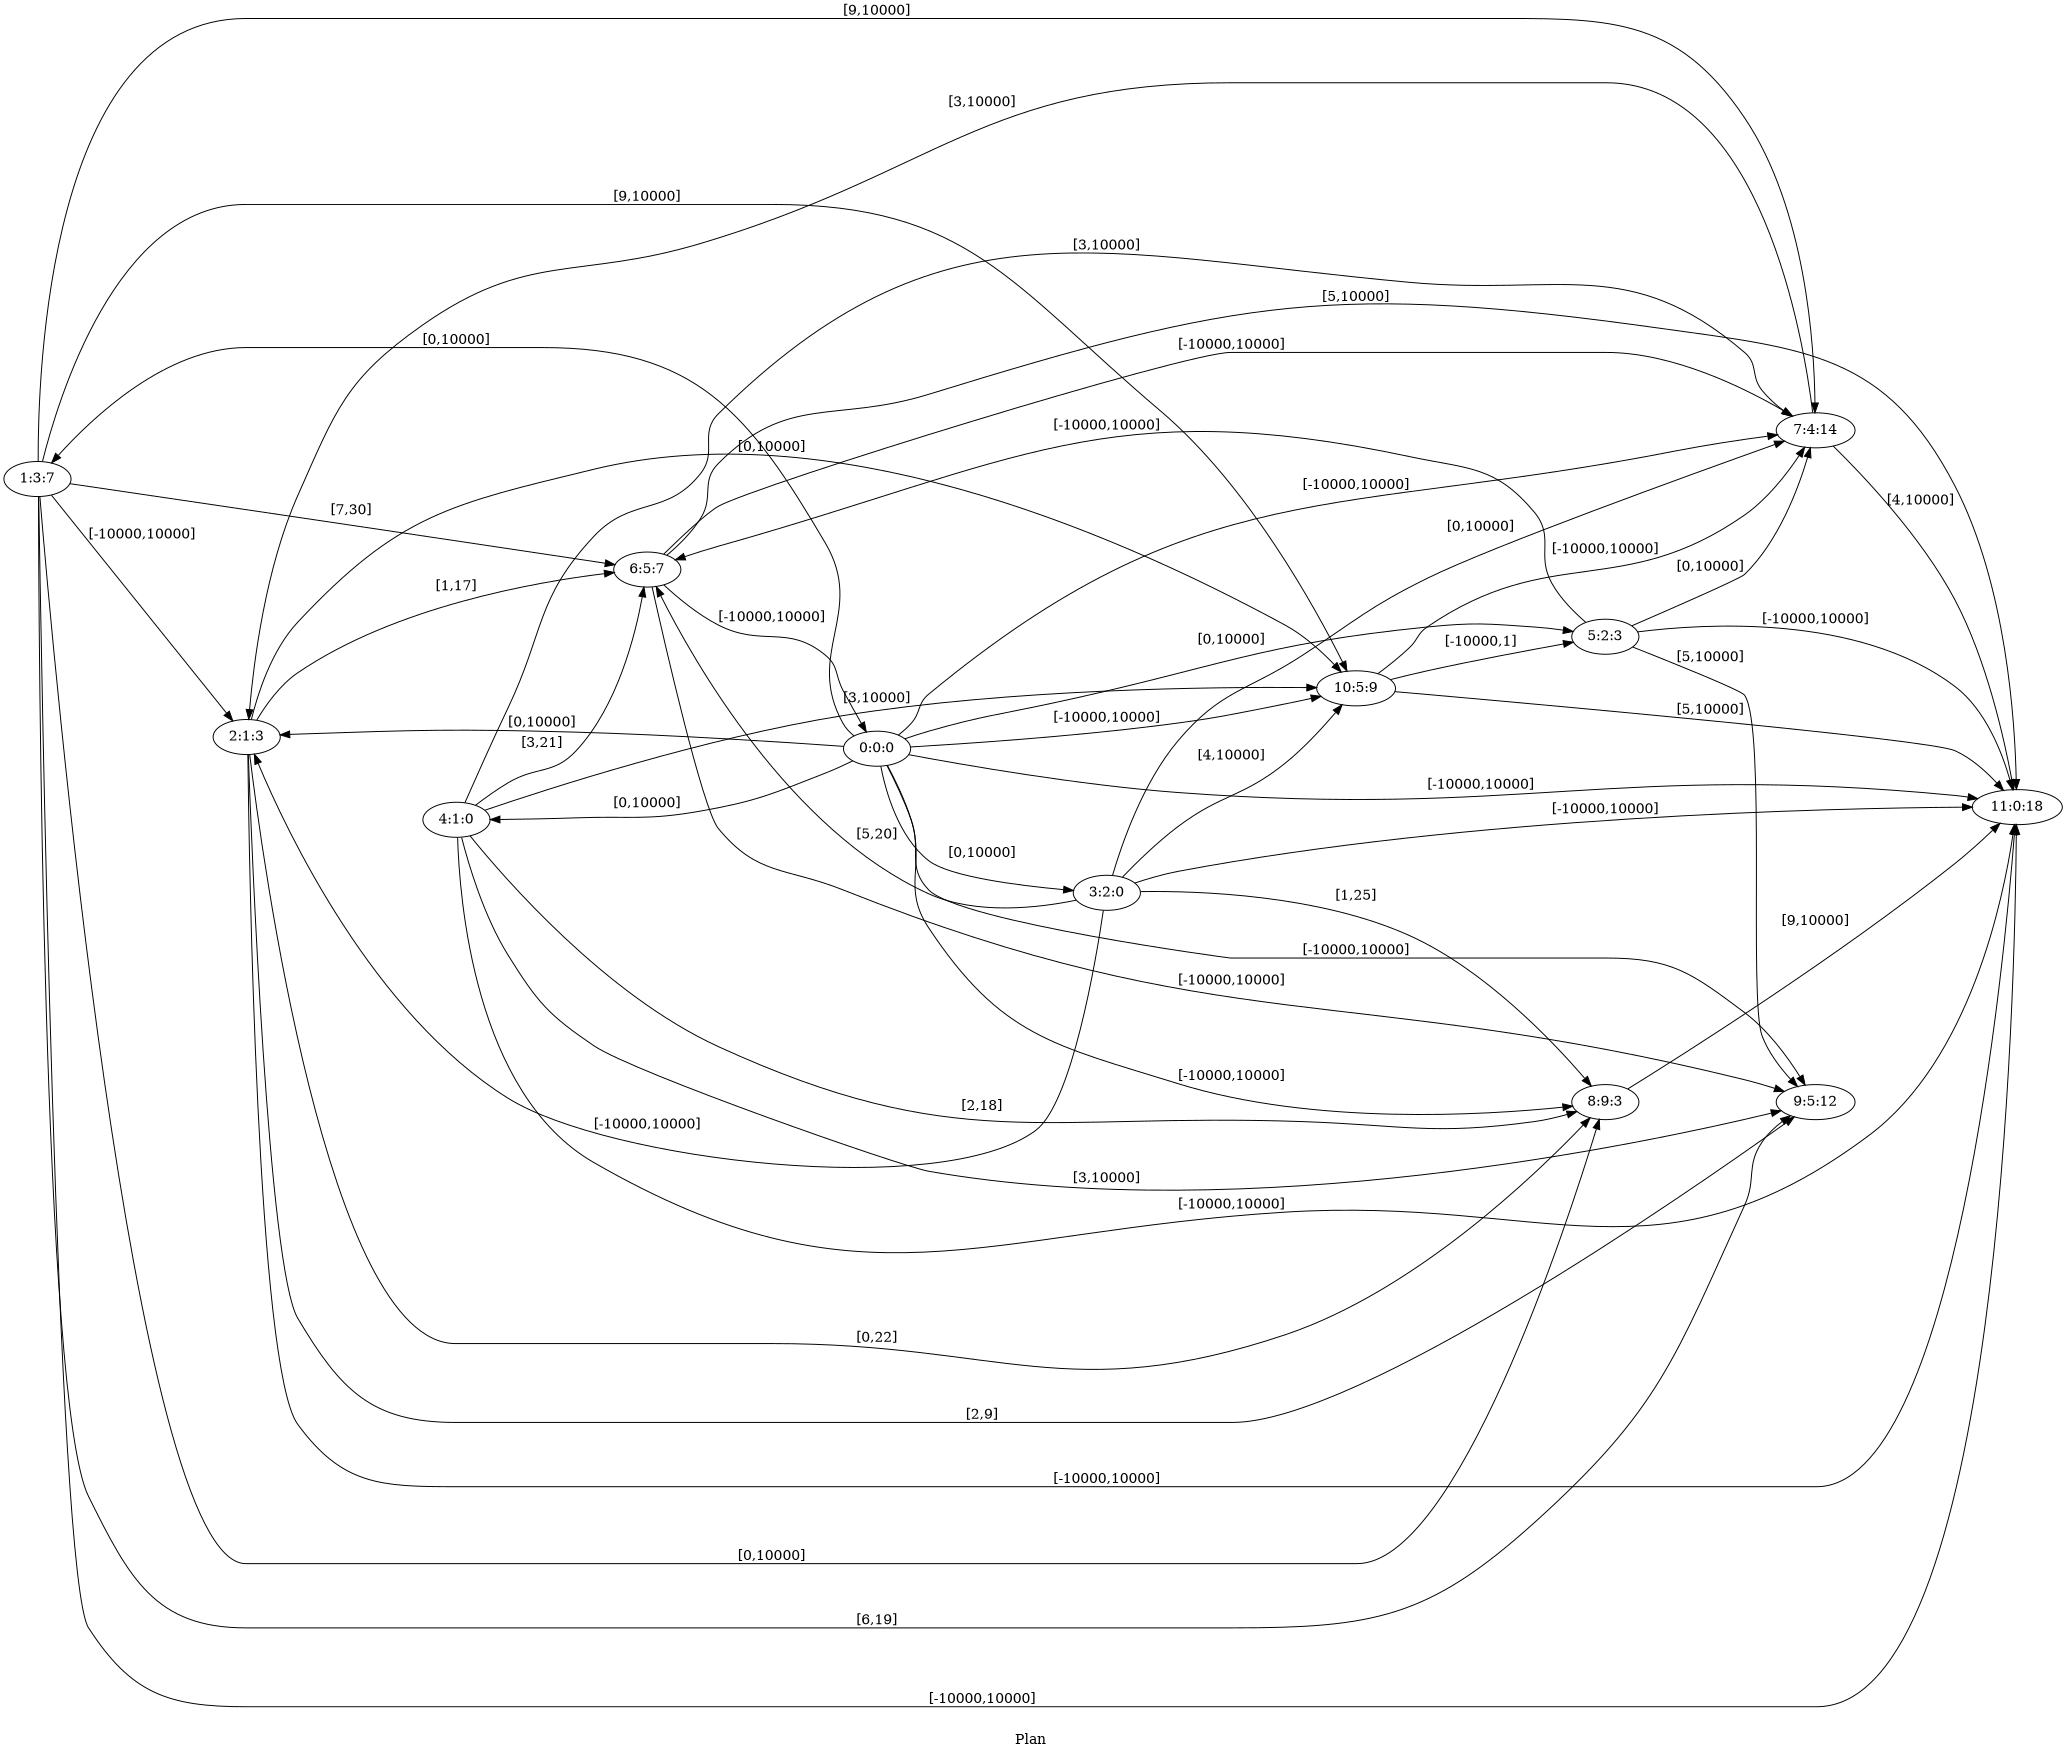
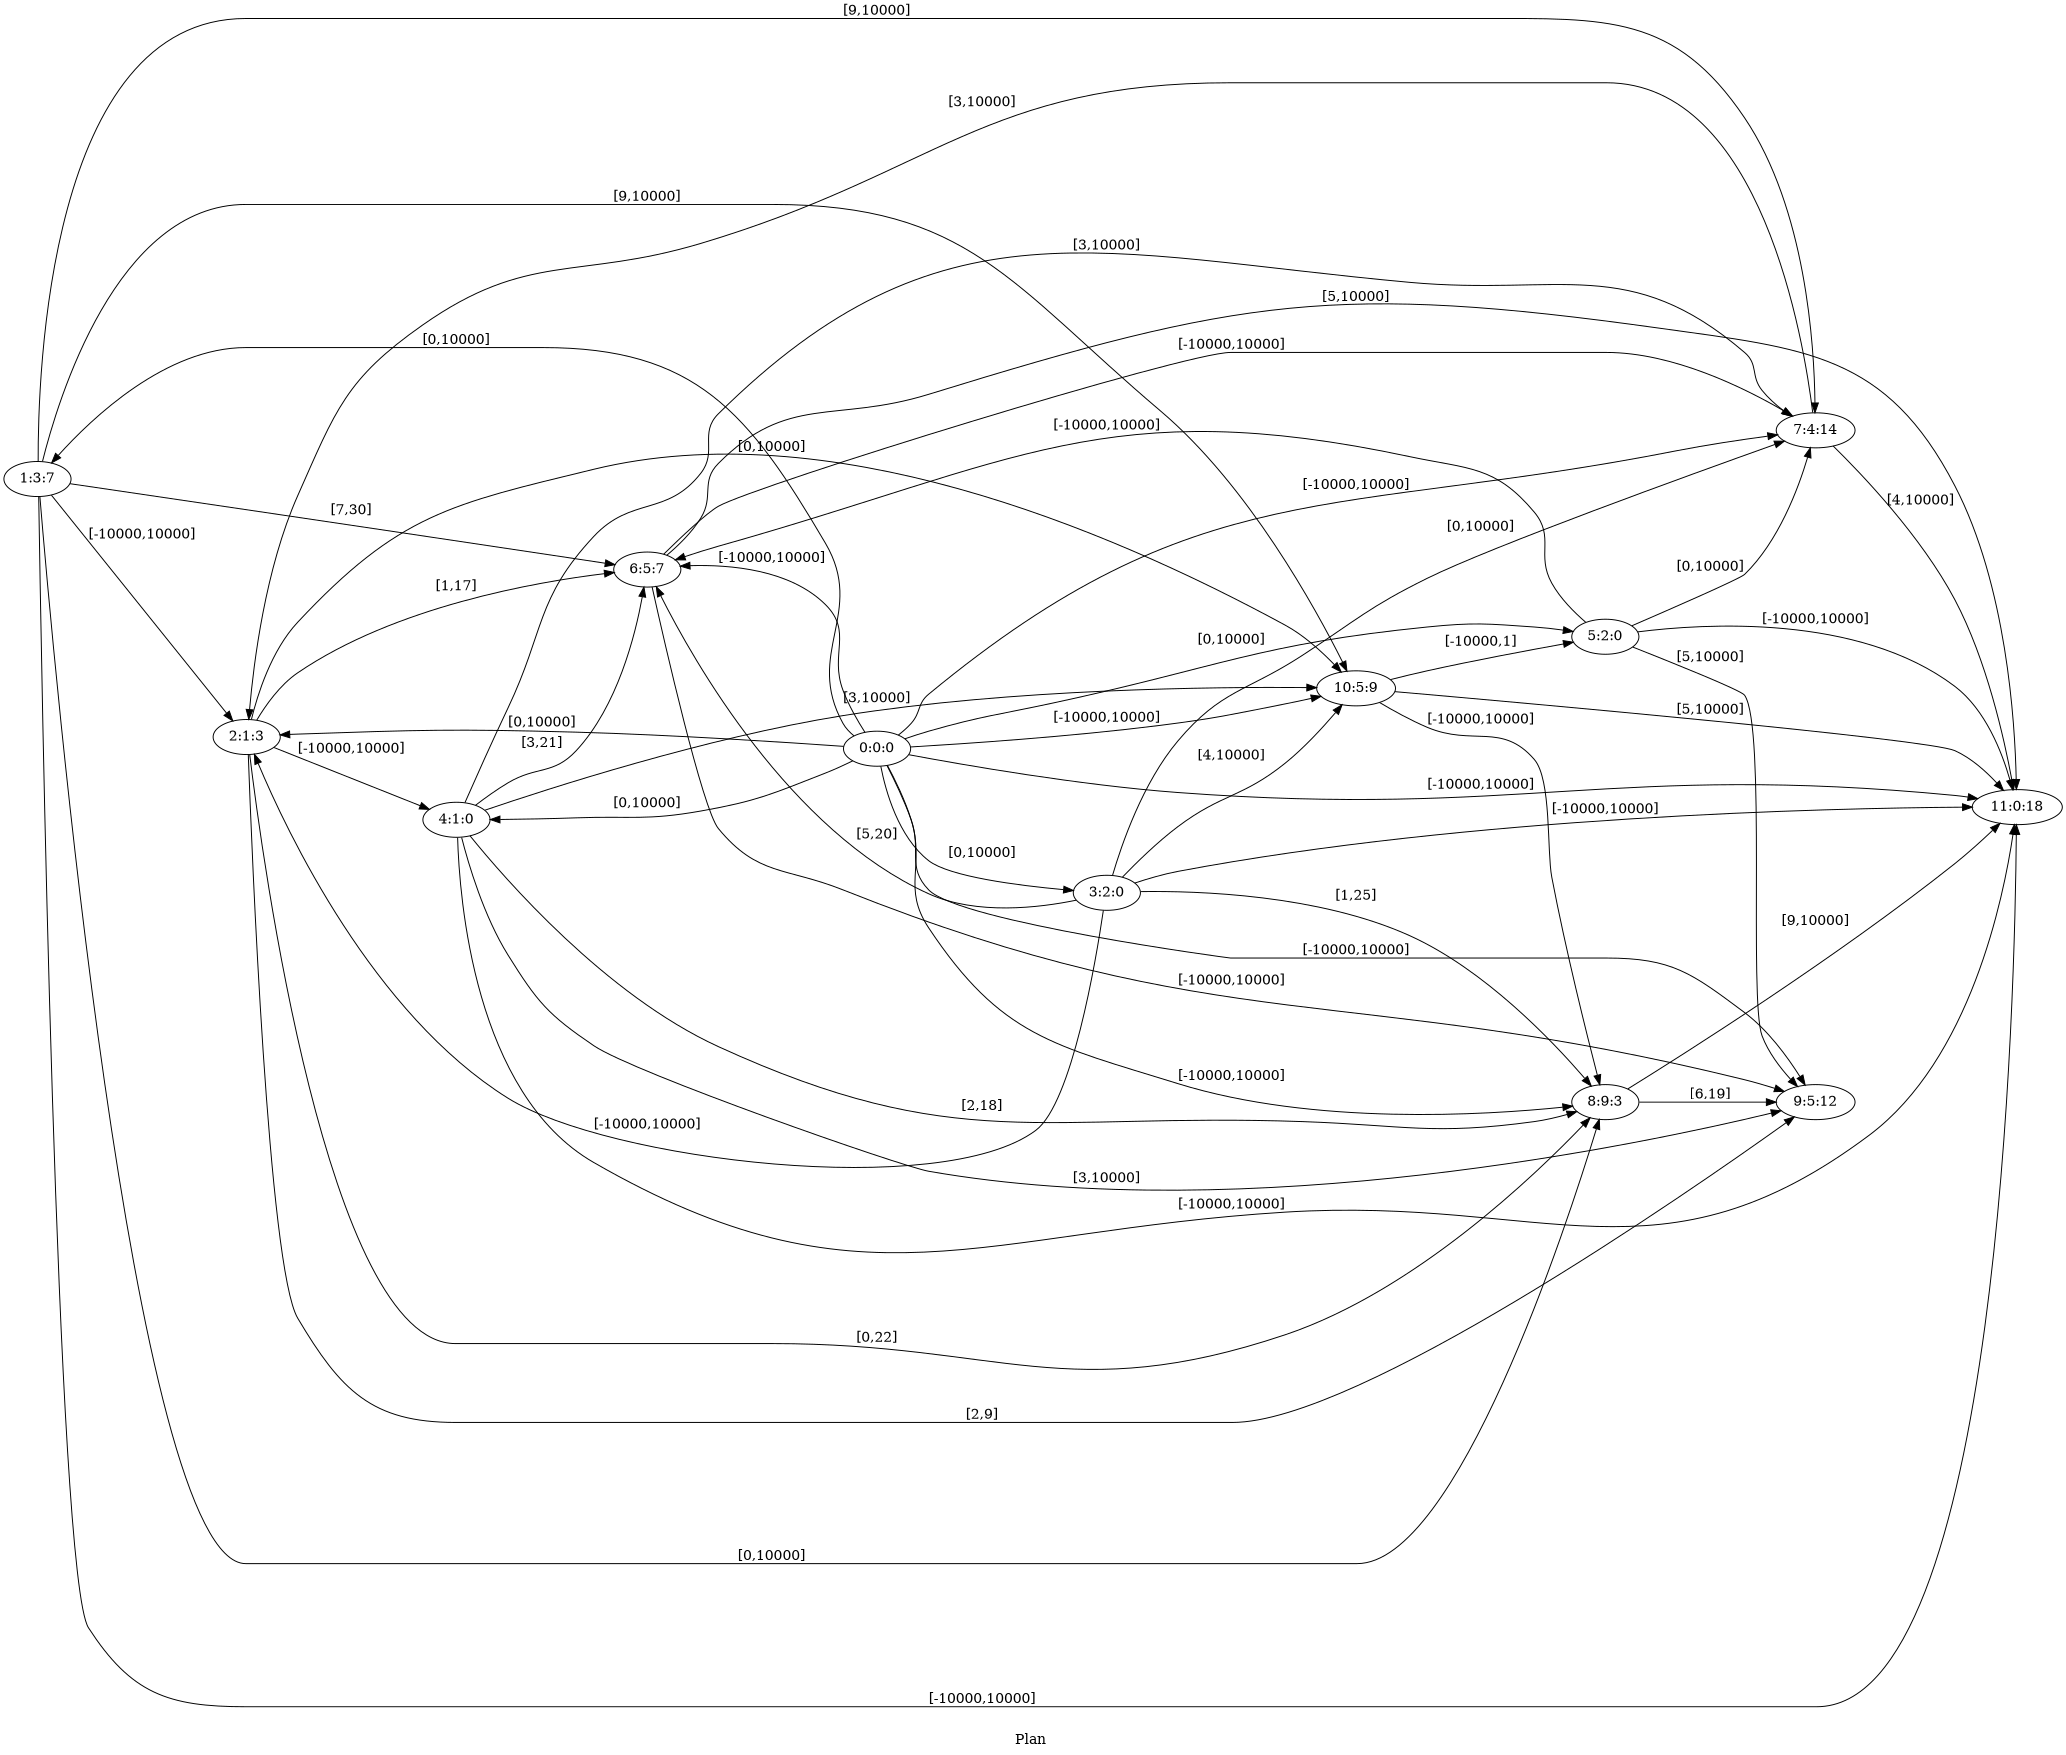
(1592, 570) -> (1549, 834)
(778, 637) -> (823, 602)
(1605, 637) -> (1605, 637)
(1063, 1487) -> (347, 777)
(533, 1628) -> (1703, 1102)
